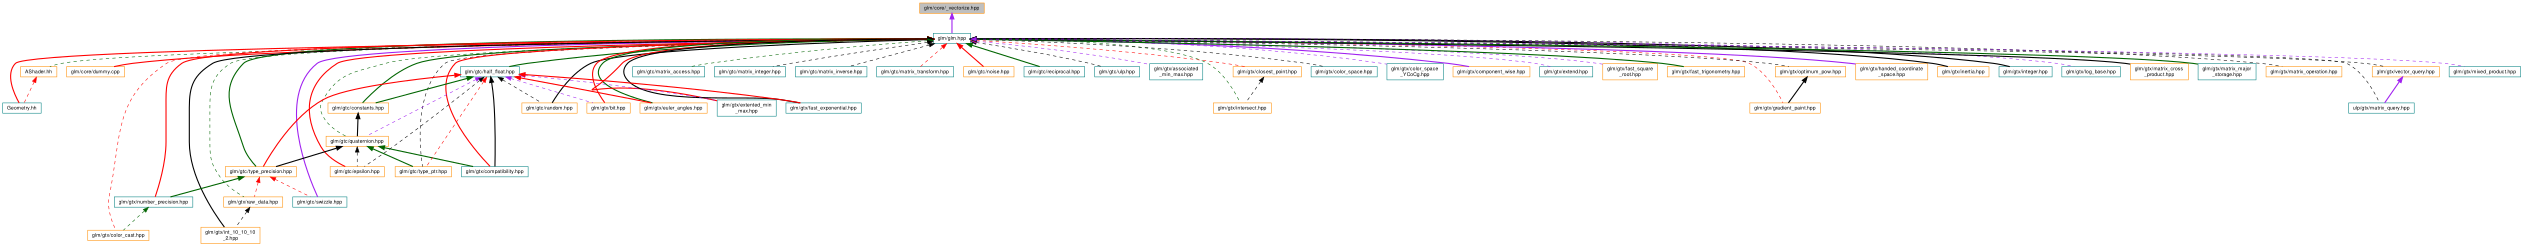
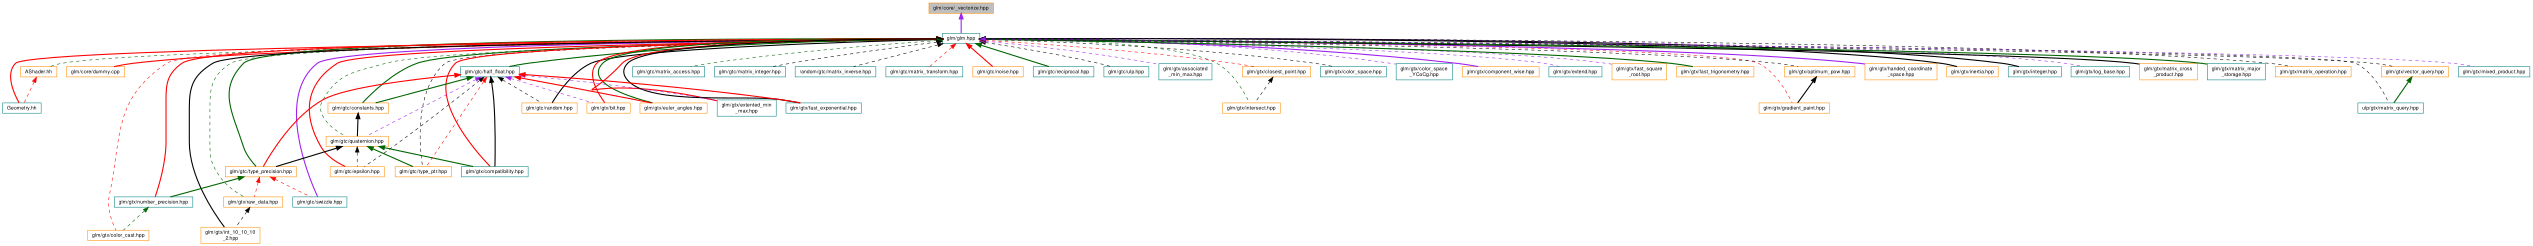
(831, 72) -> (836, 72)
(2392, 92) -> (2401, 92)
